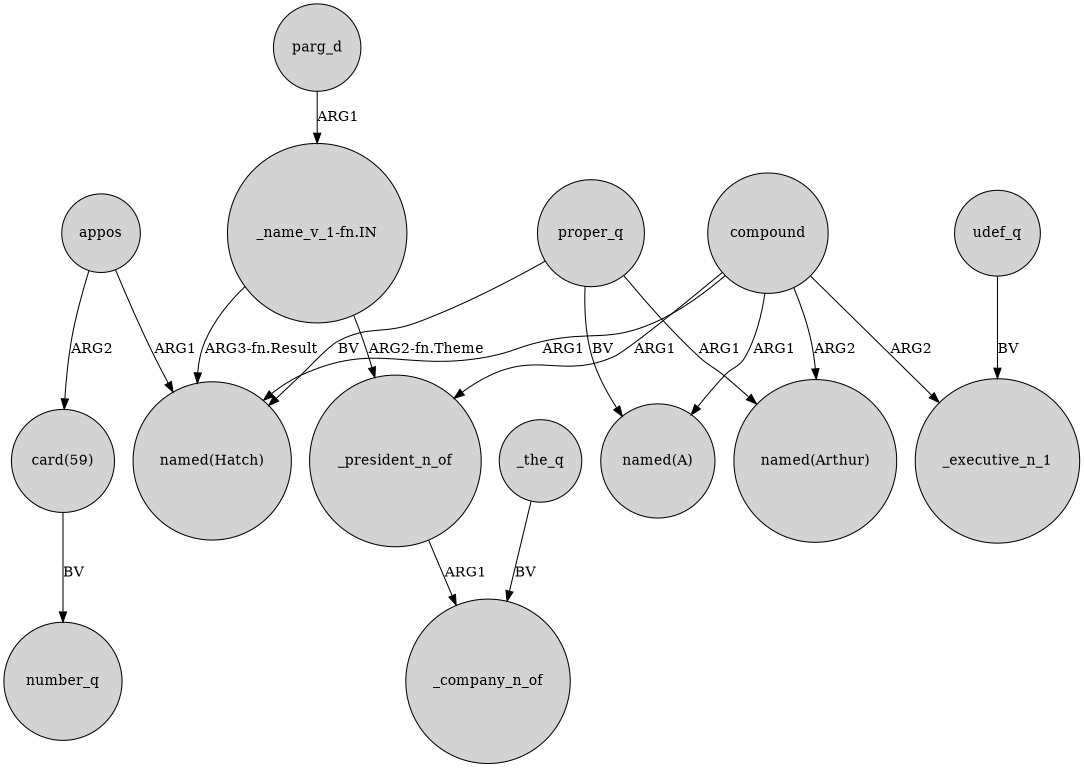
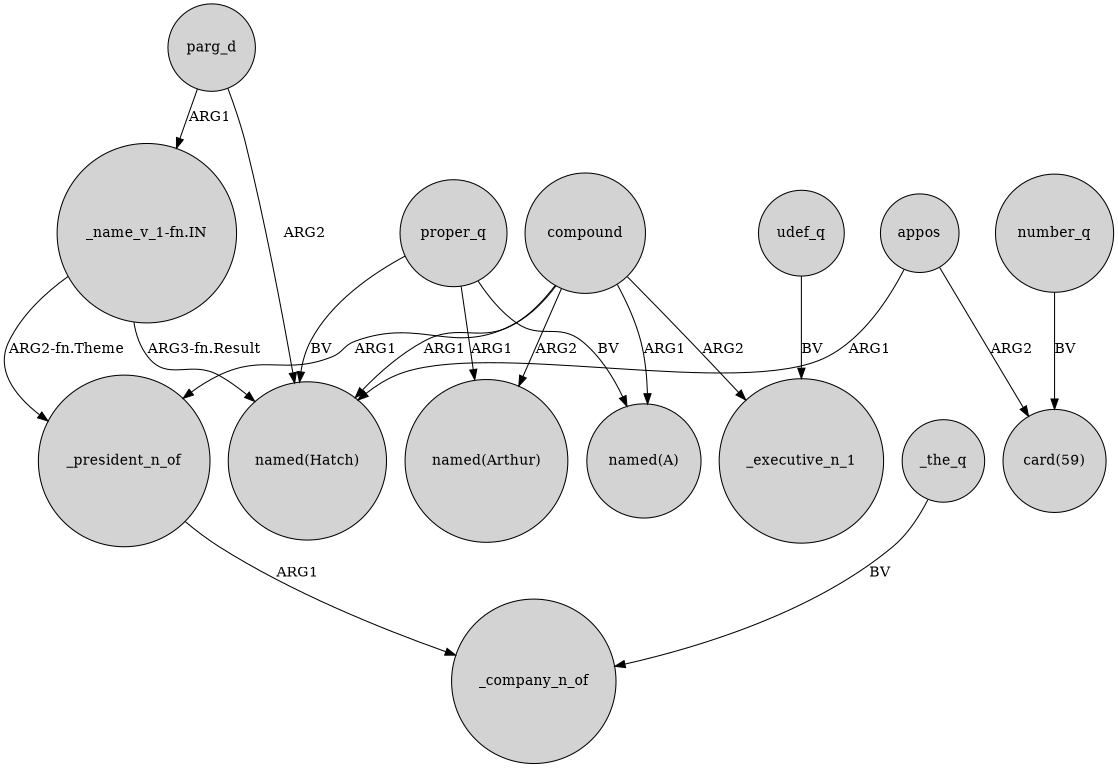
none -> (265, 229)
(63, 562) -> (1055, 346)
